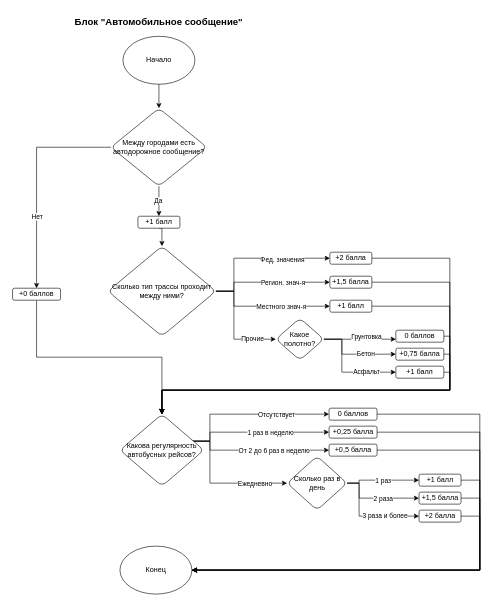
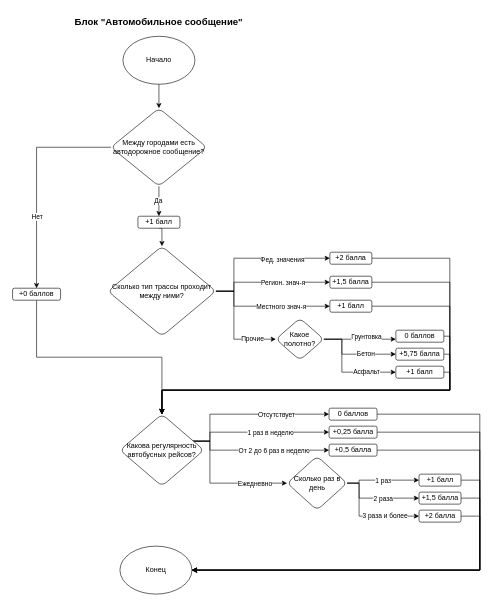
(420, 354) -> (420, 354)
